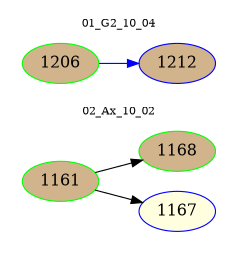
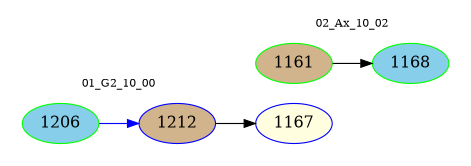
(119, 24) -> (119, 84)
(61, 63) -> (61, 123)
(177, 151) -> (411, 63)
(113, 195) -> (231, 123)
